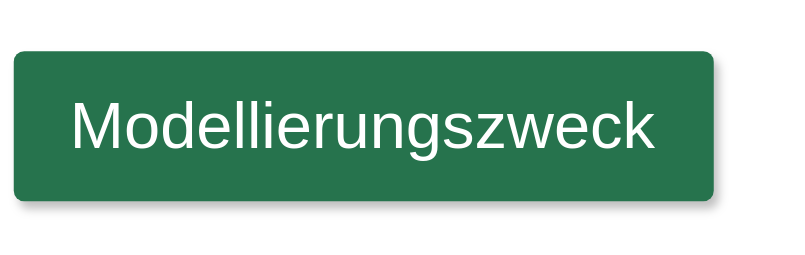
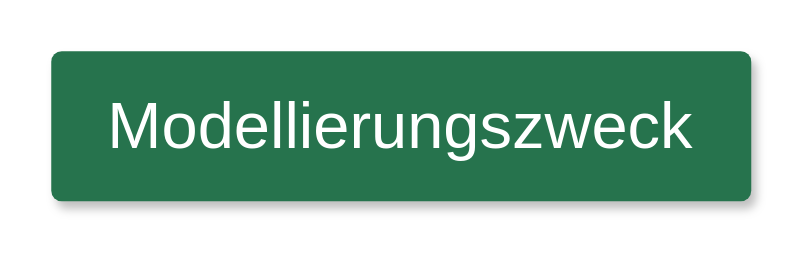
(364, 126) -> (401, 126)
